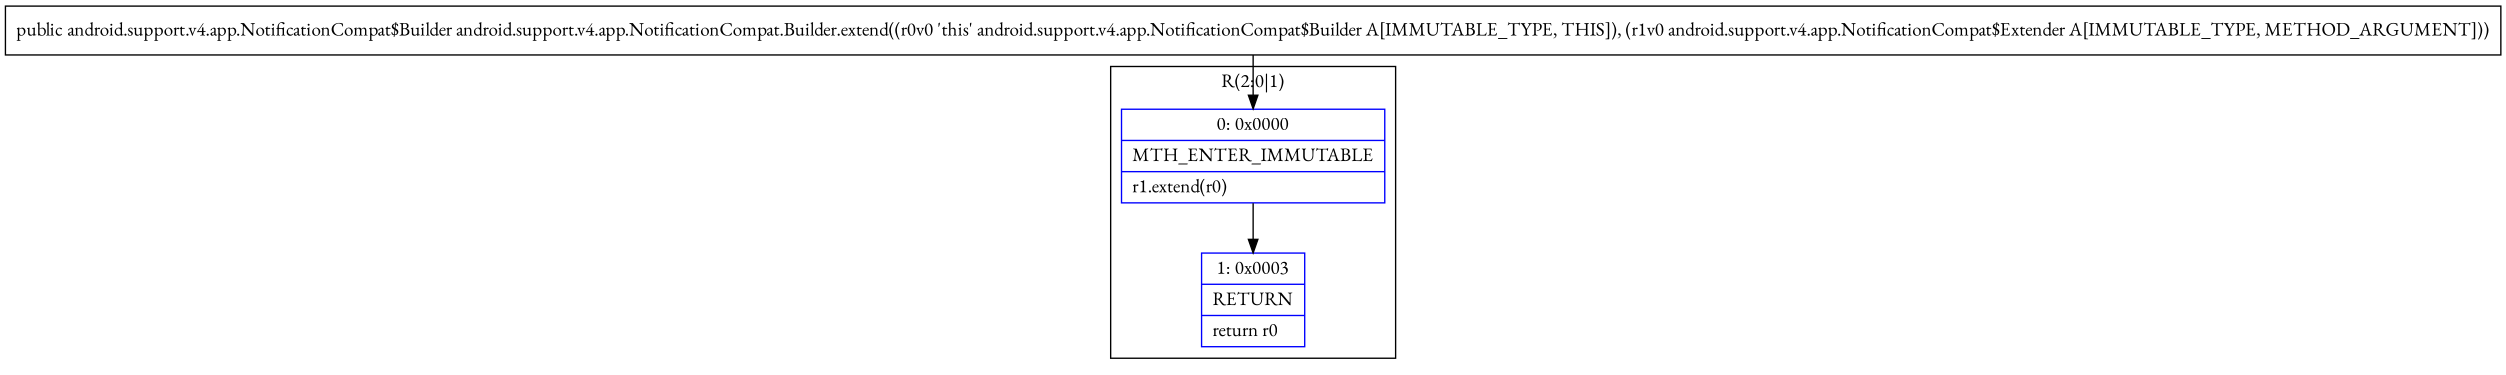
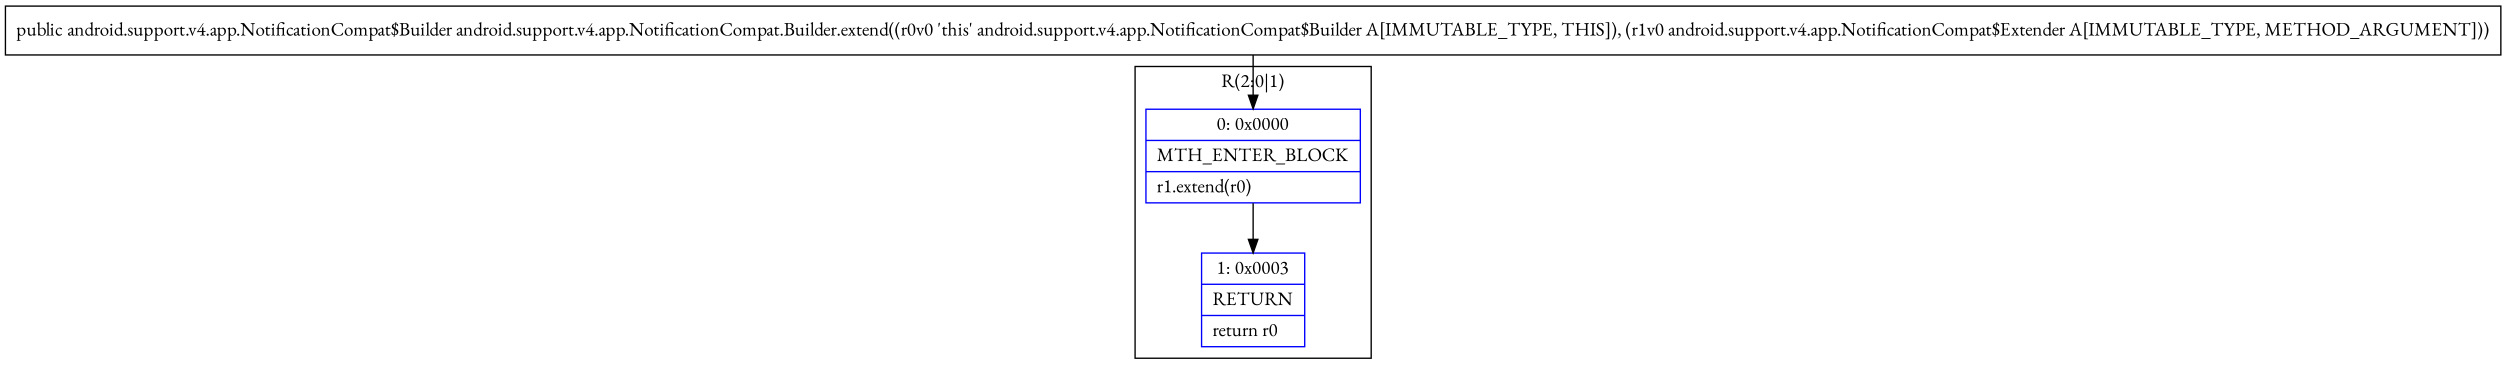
(1253, 155) -> (1253, 155)
